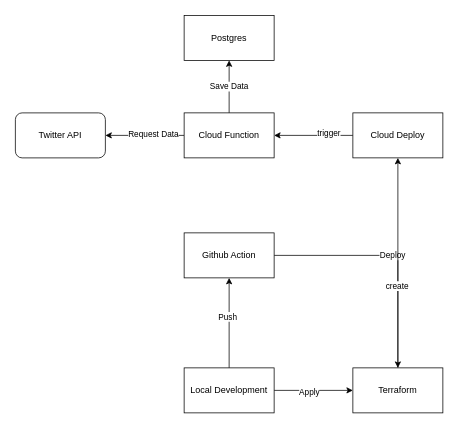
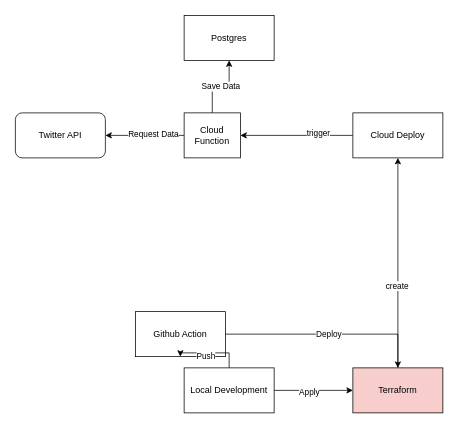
(229, 135) -> (212, 135)
(229, 255) -> (180, 334)
(398, 390) -> (398, 390)
